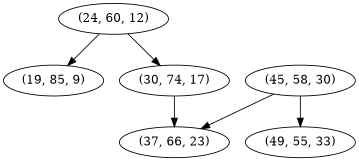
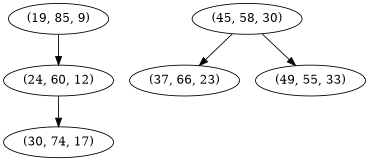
(87, 47) -> (59, 45)
(174, 107) -> none
